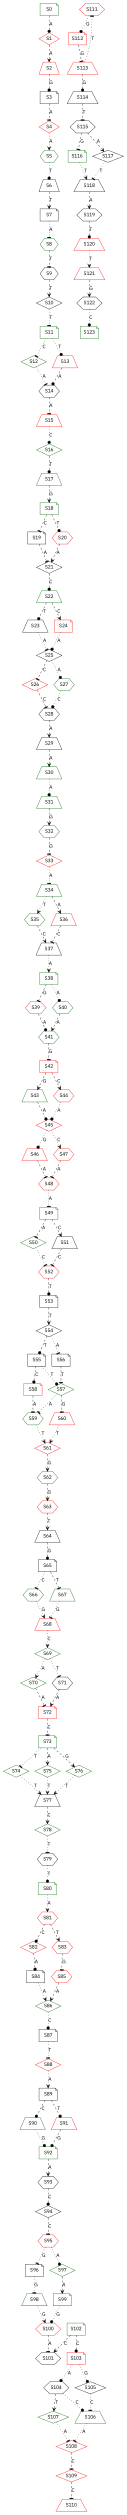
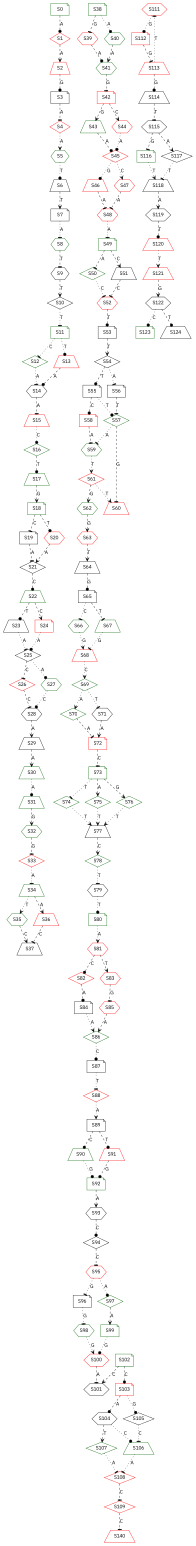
none -> (176, 332)
(49, 962) -> none
(55, 1433) -> (102, 492)
(34, 2300) -> (84, 1331)
(67, 2372) -> (115, 1403)
(71, 2505) -> (120, 1536)
